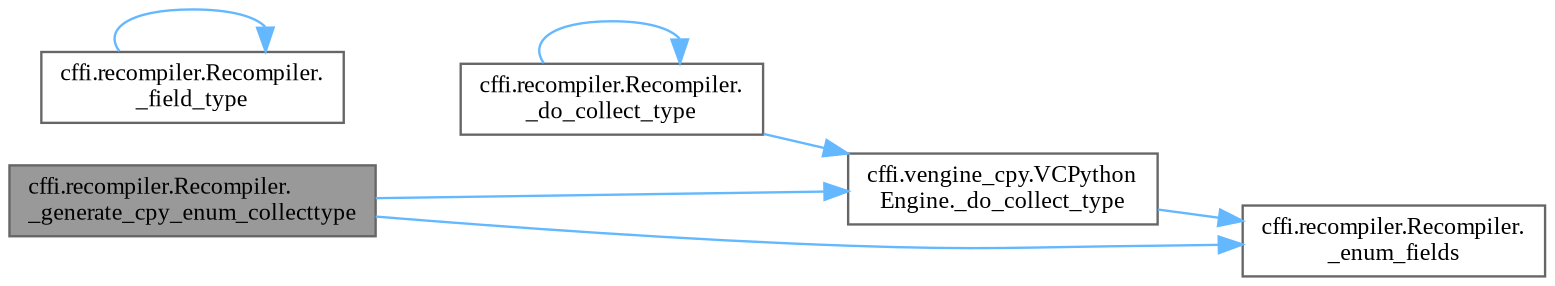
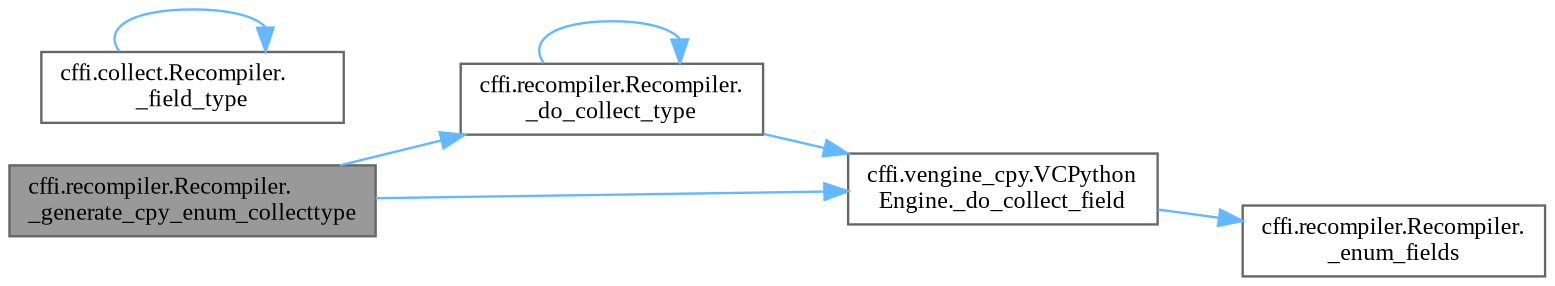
(193, 87) -> (193, 87)
(1003, 189) -> (1003, 189)
(797, 244) -> (391, 153)
